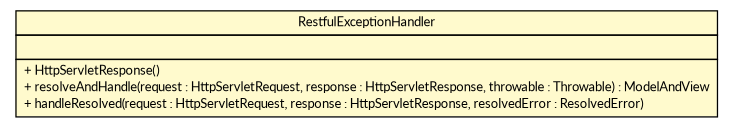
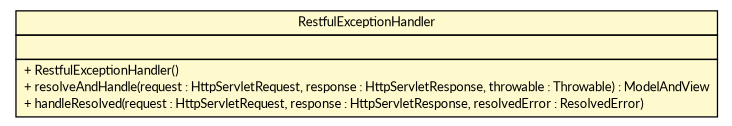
(93, 71) -> (102, 71)
